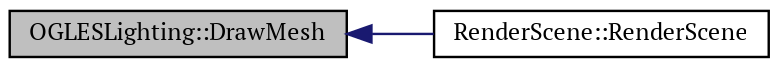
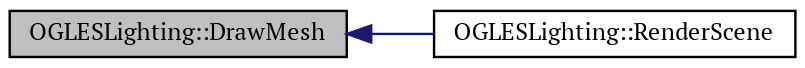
(601, 34) -> (615, 34)
